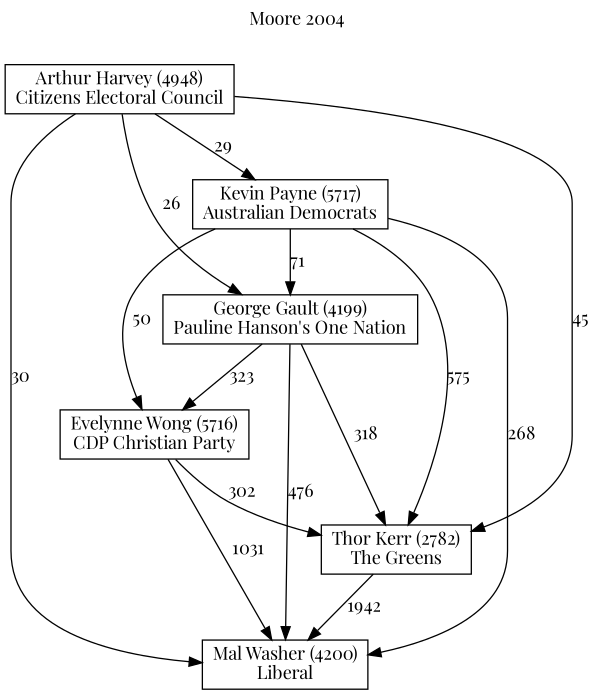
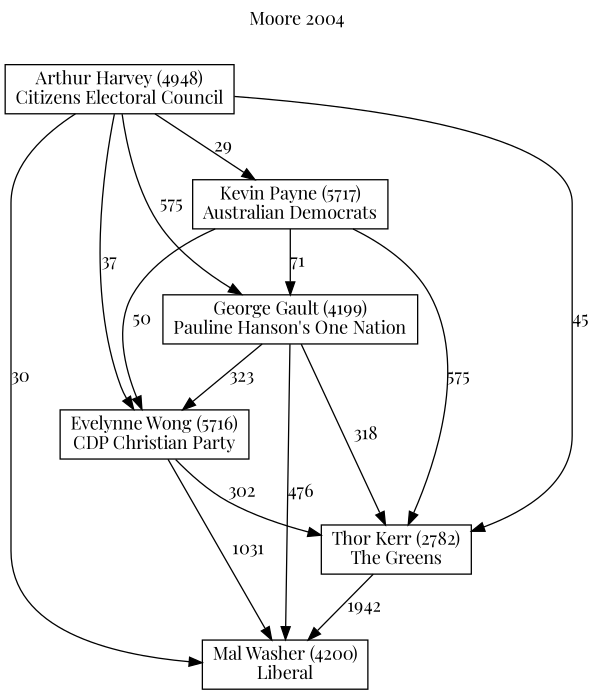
(172, 204) -> (172, 204)
none -> (100, 258)
(508, 438) -> none
